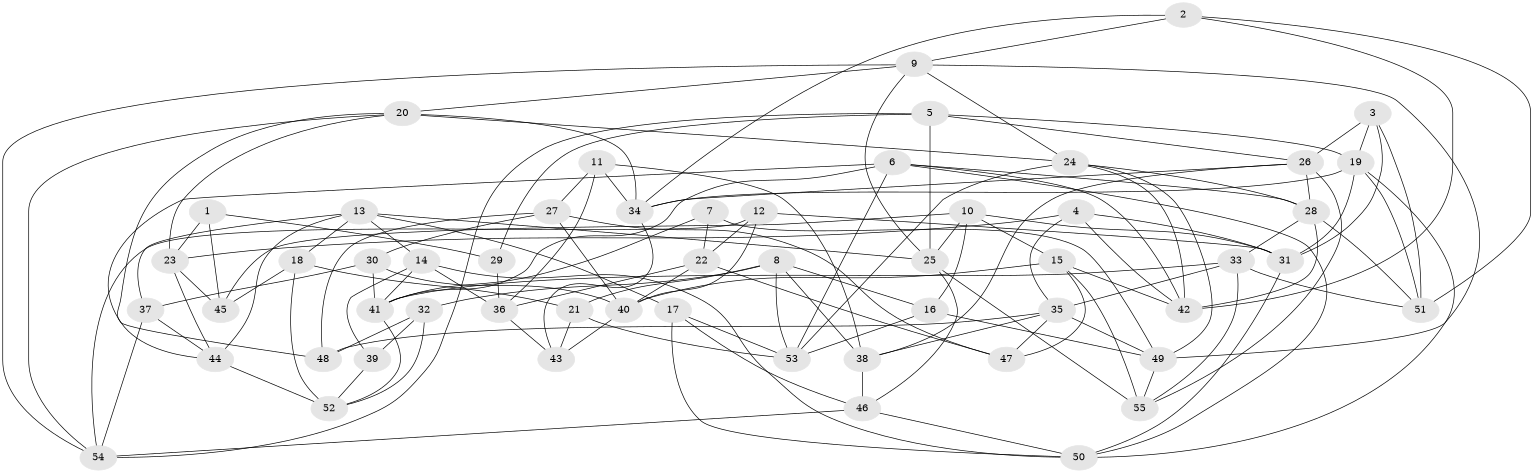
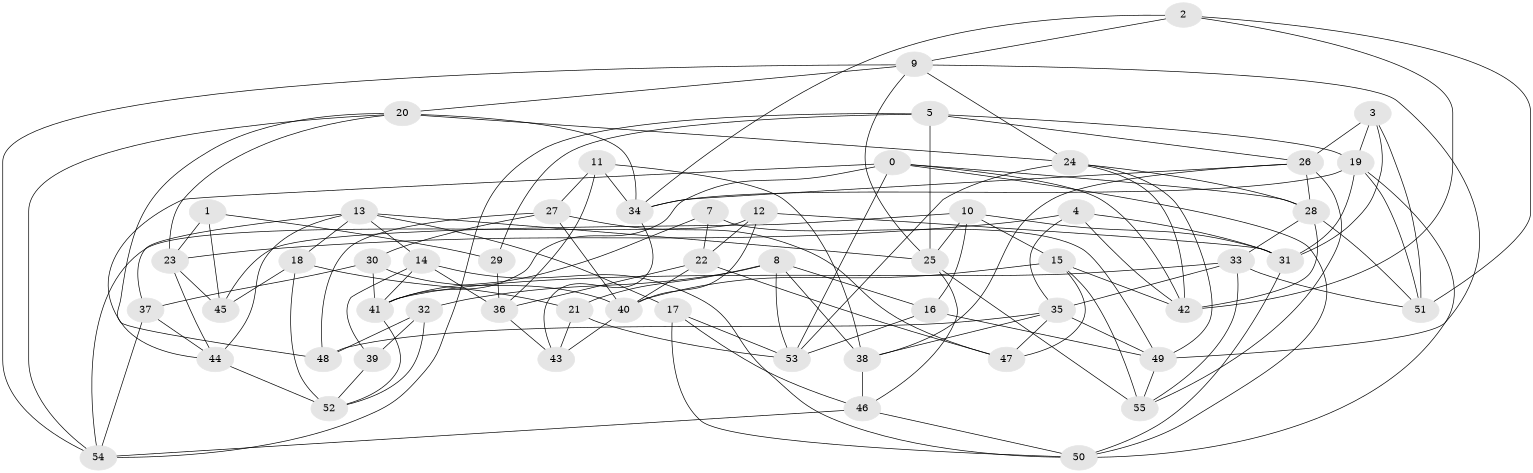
(892, 163) -> (892, 163)
